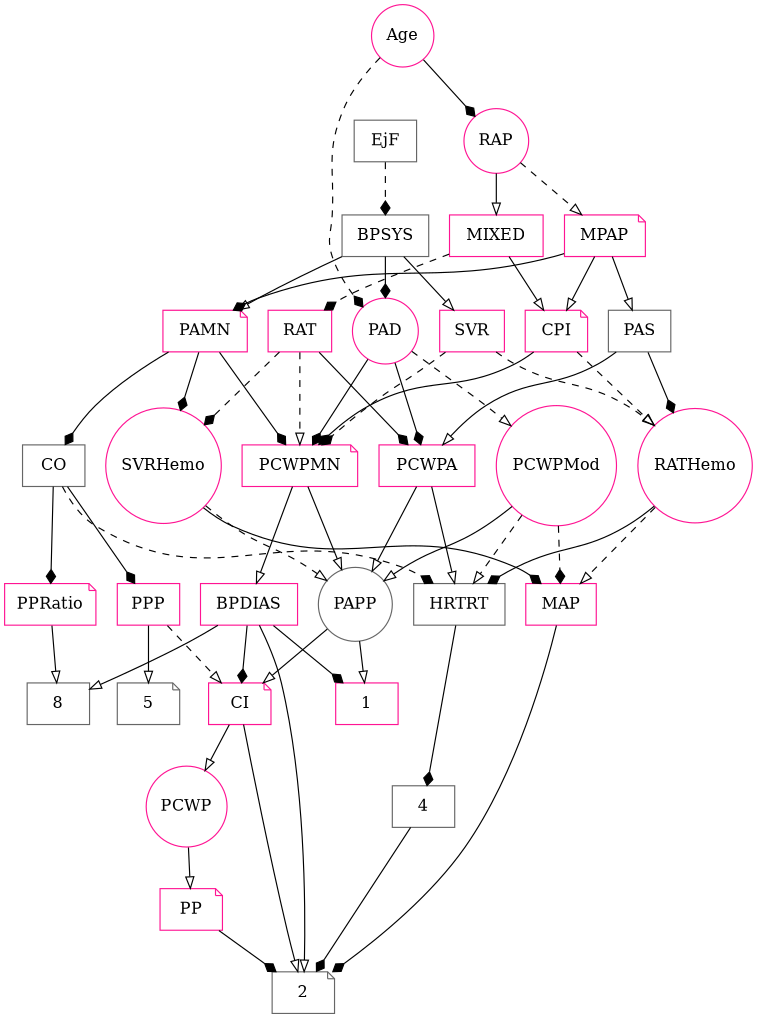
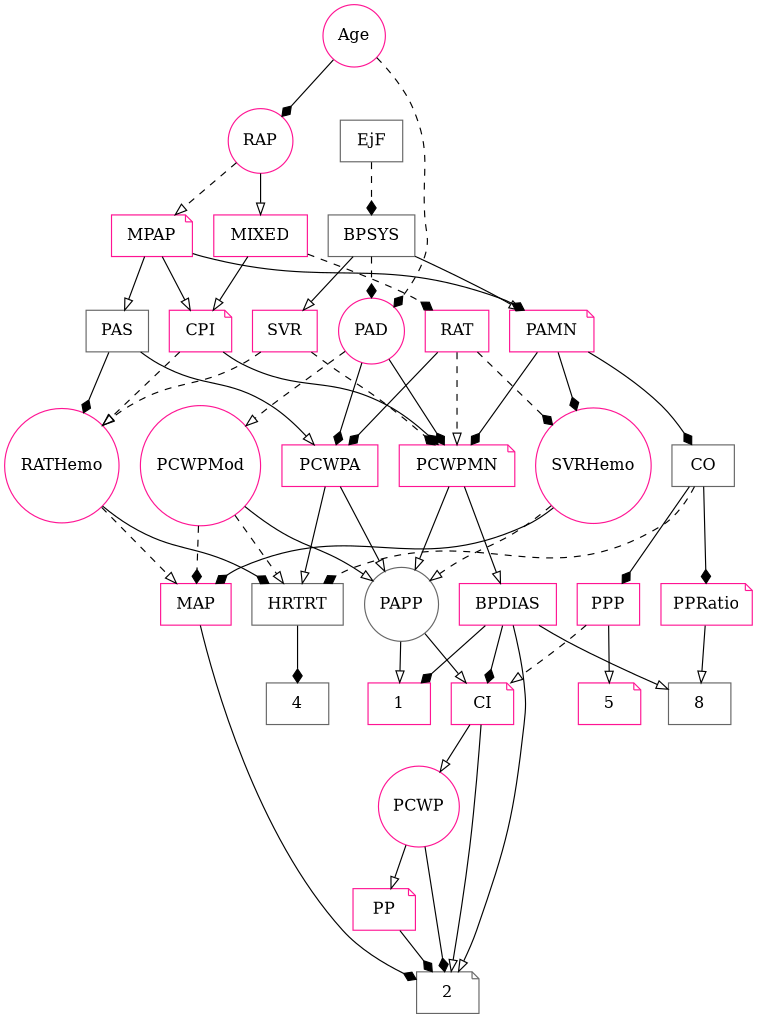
(385, 267) -> (372, 266)
(148, 704) -> (610, 704)
(367, 893) -> (434, 902)
